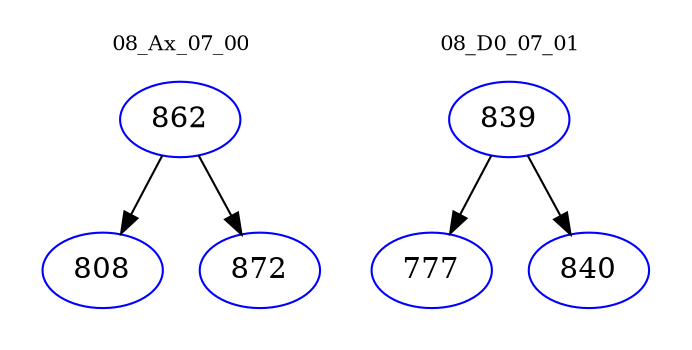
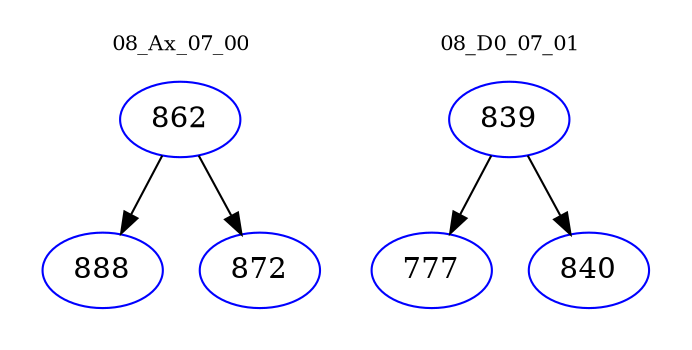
(103, 270) -> (103, 270)
